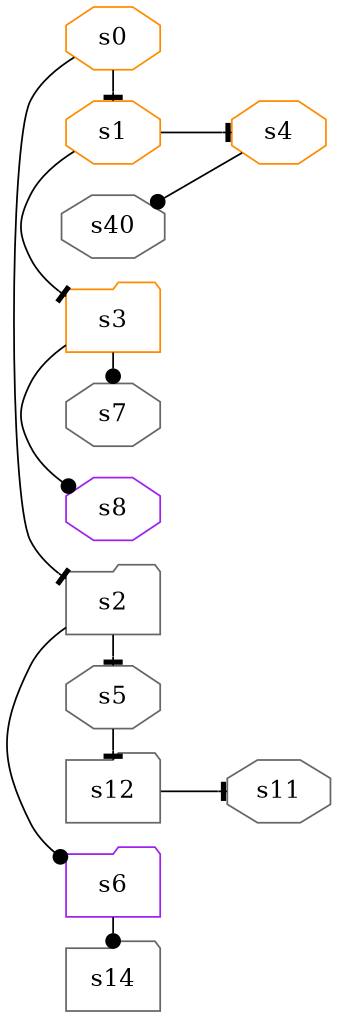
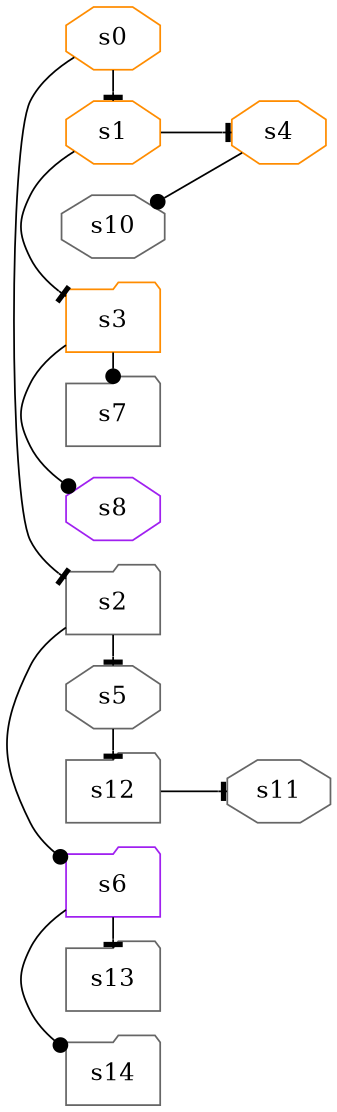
(113, 227) -> (113, 227)
(113, 415) -> (113, 415)
none -> (113, 980)
